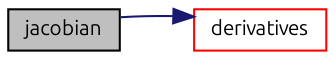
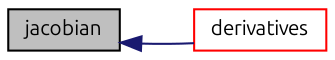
(147, 16) -> (168, 44)
